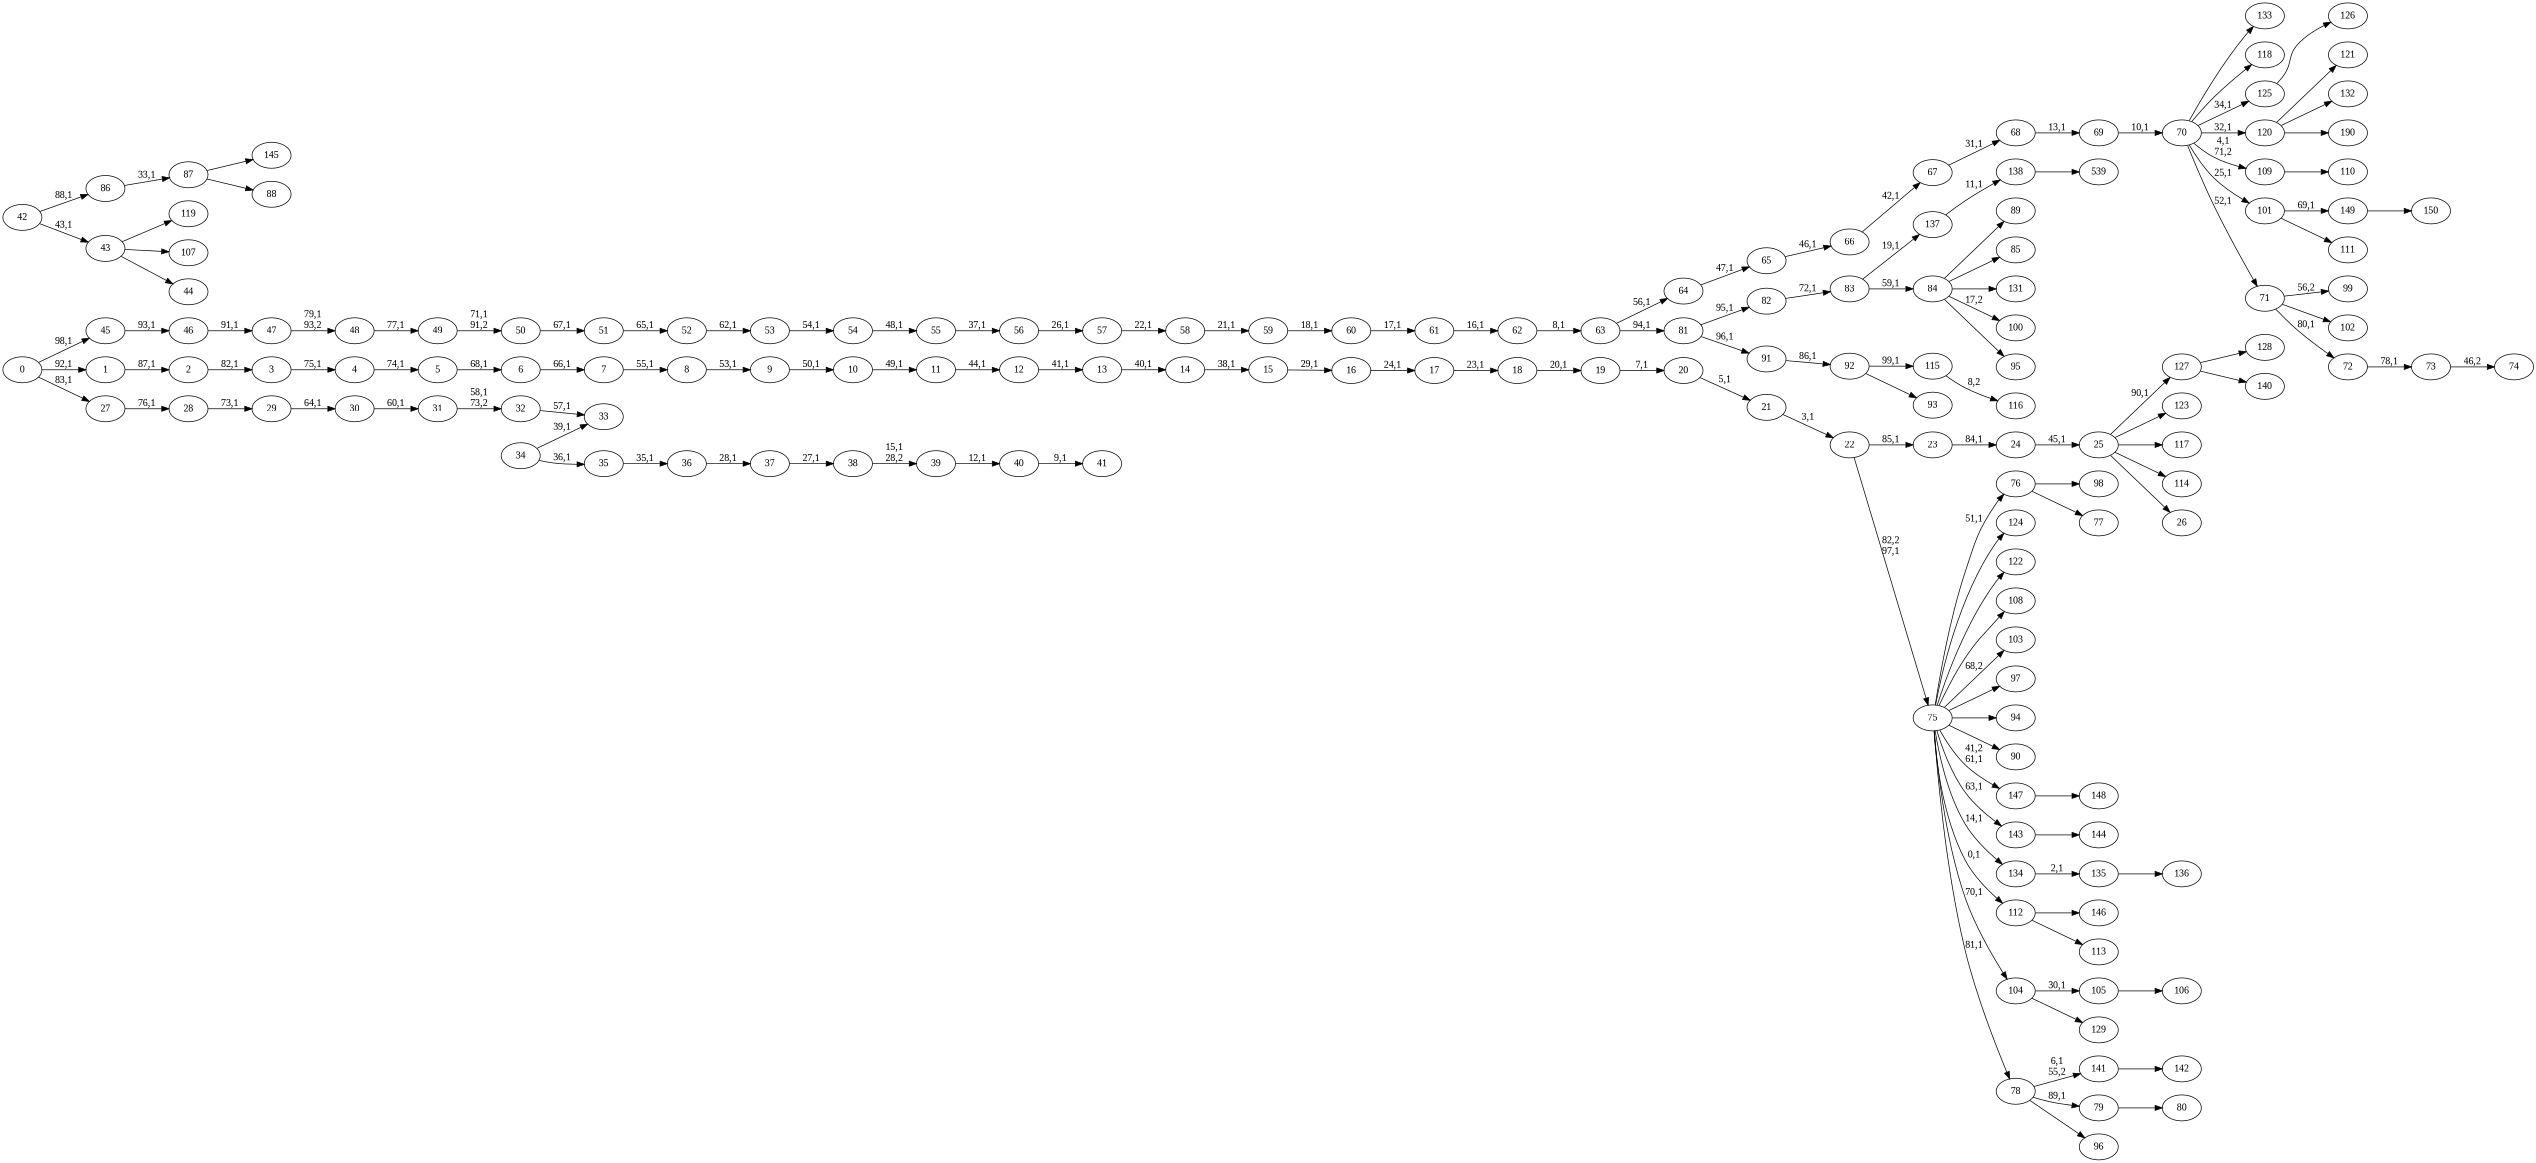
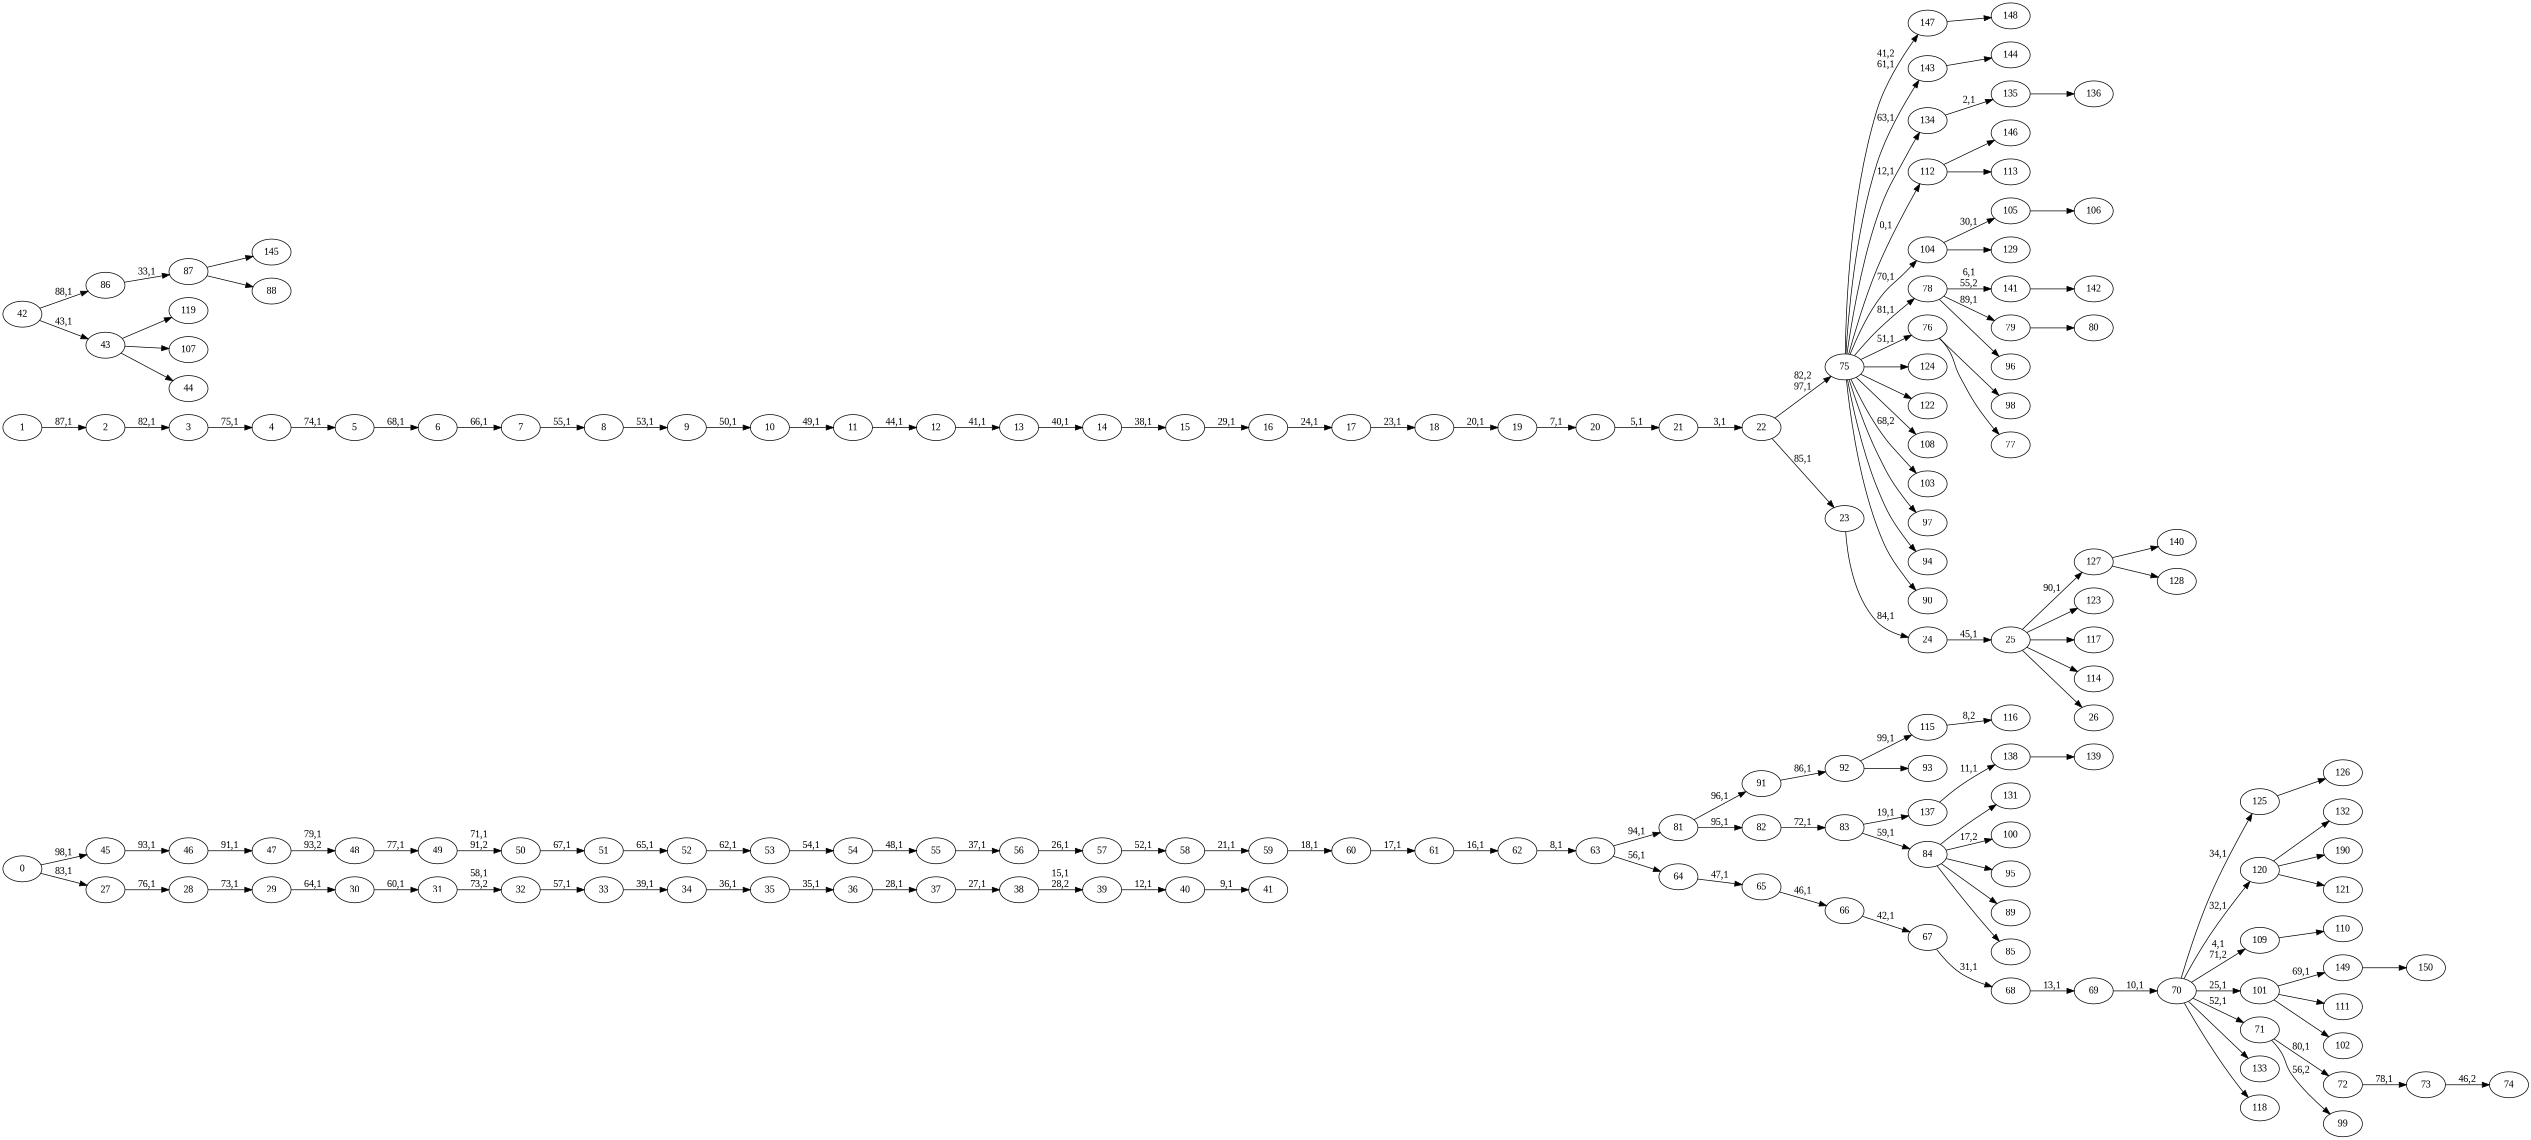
(2099, 172) -> (2094, 757)
(2303, 312) -> (2298, 1016)
(1144, 325) -> (1144, 845)
(60, 370) -> none
(559, 438) -> (642, 890)
(1974, 819) -> (1886, 172)
